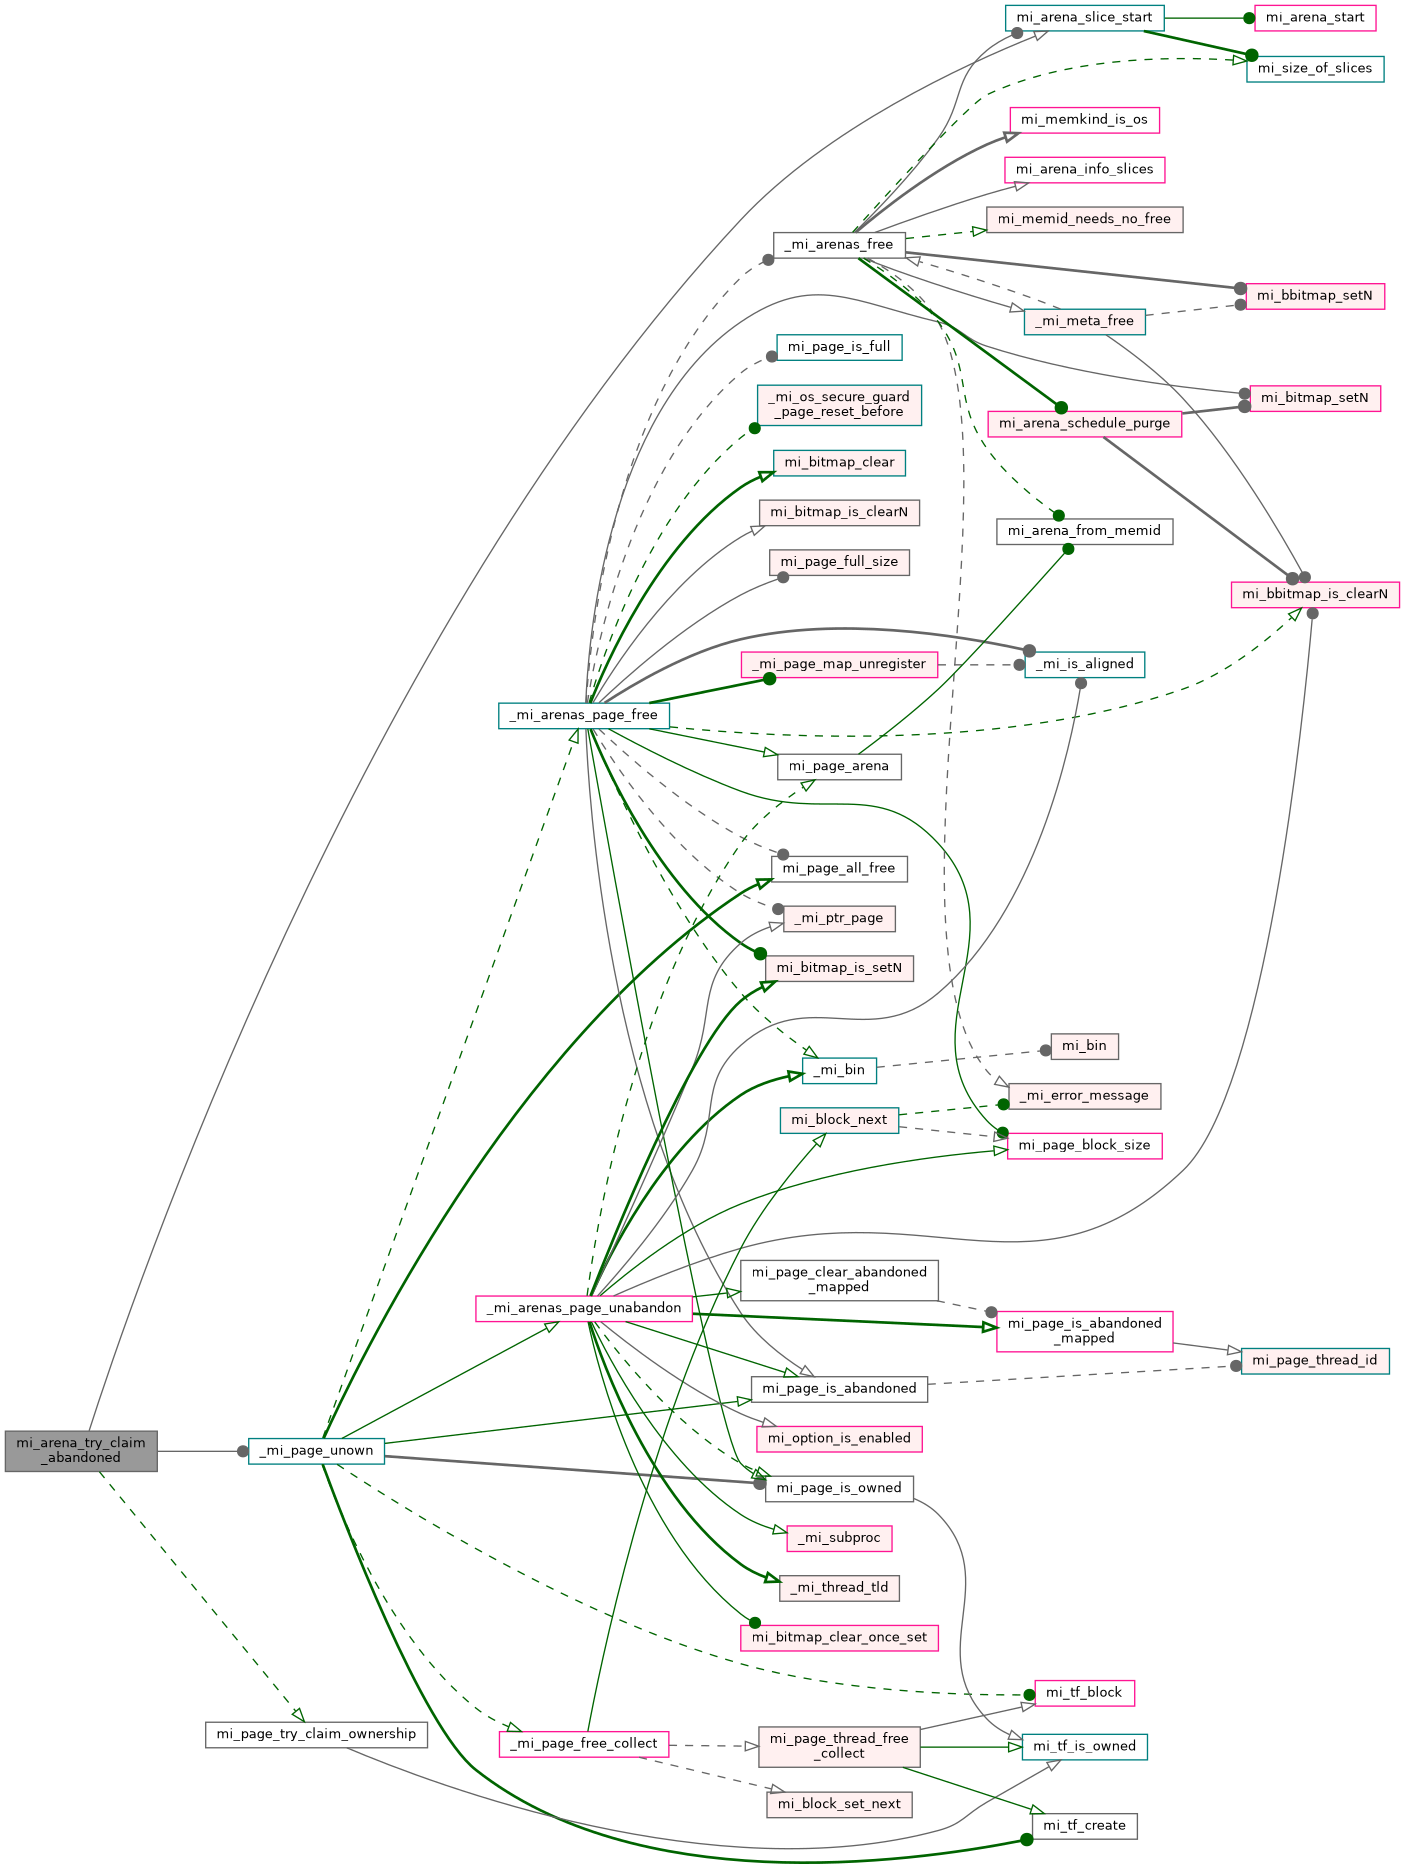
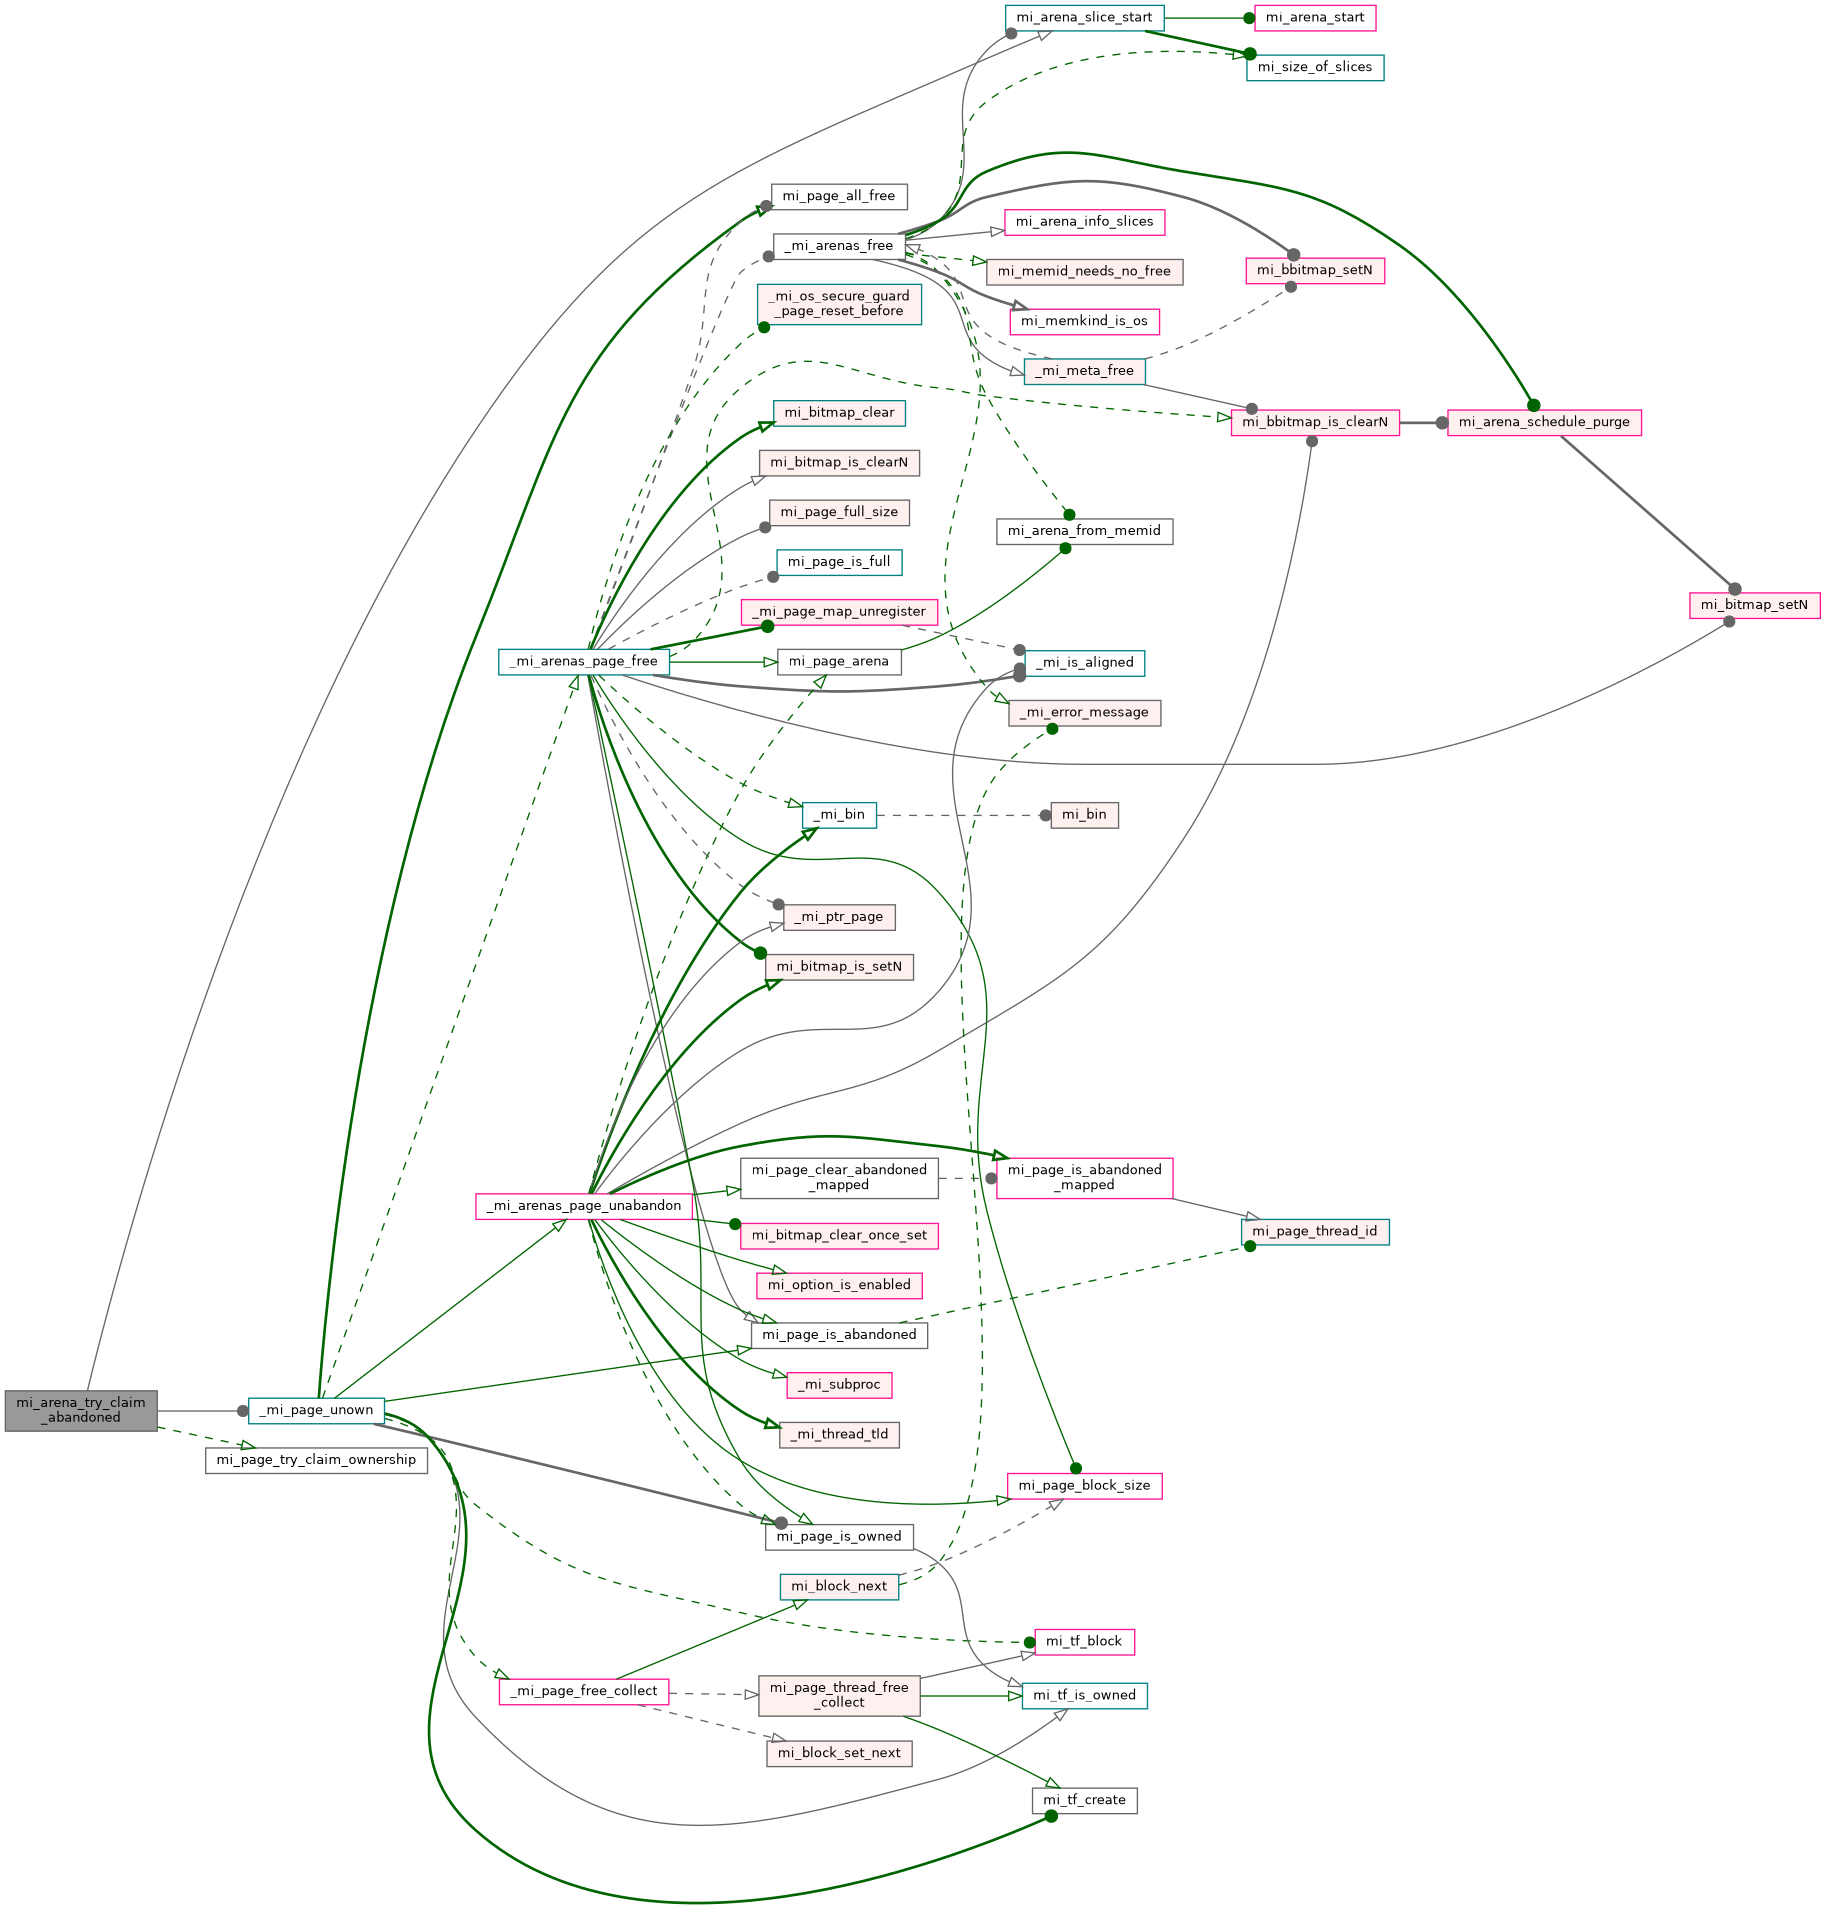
(1196, 506) -> (1418, 423)
(958, 614) -> (966, 468)
(1079, 1375) -> (1072, 1285)
(674, 1376) -> (689, 1244)
(701, 1843) -> (590, 1802)
